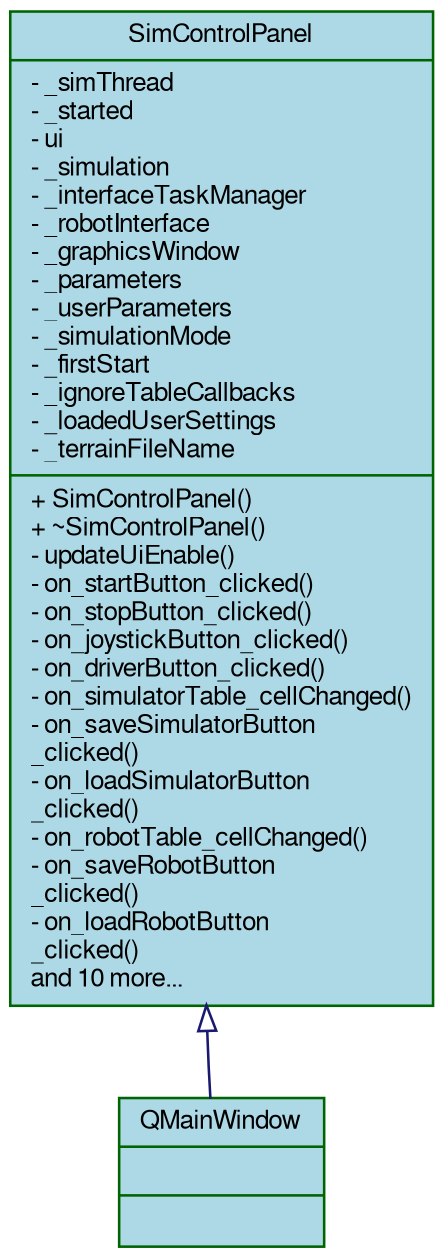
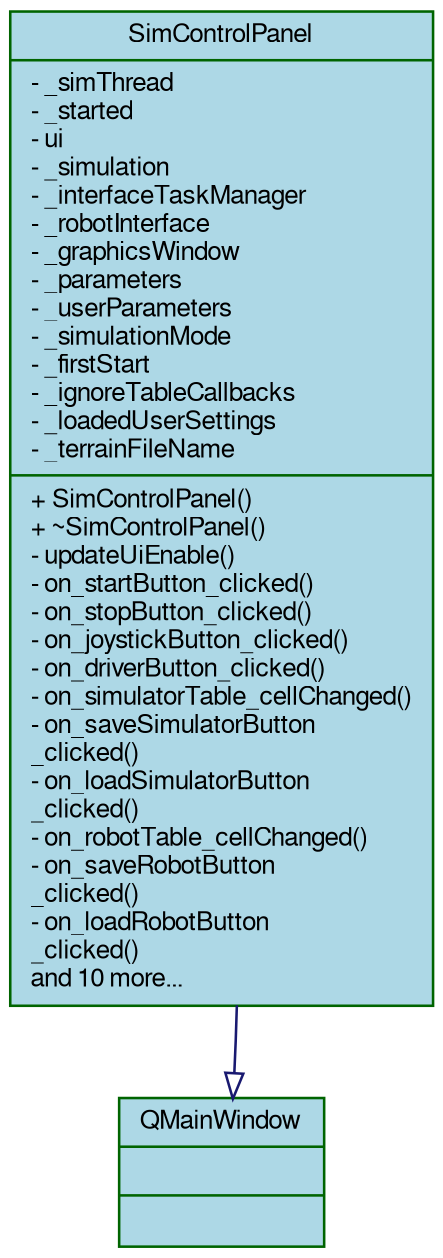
(209, 1065) -> (236, 1039)
